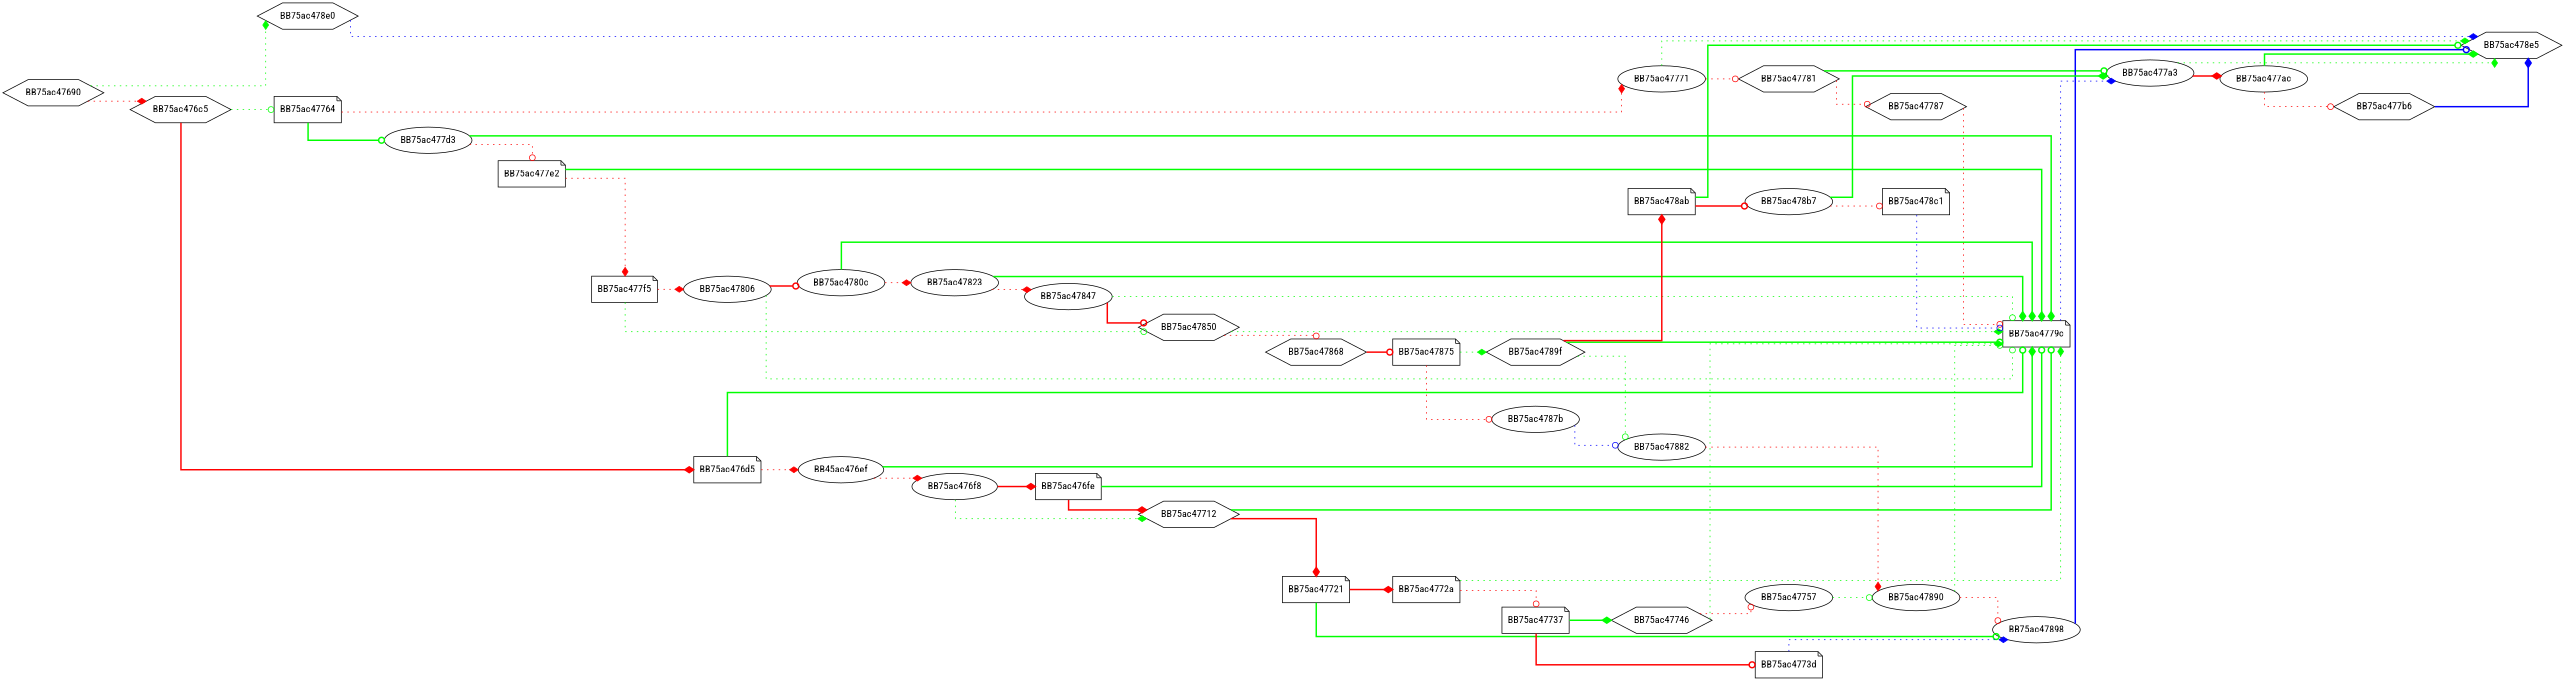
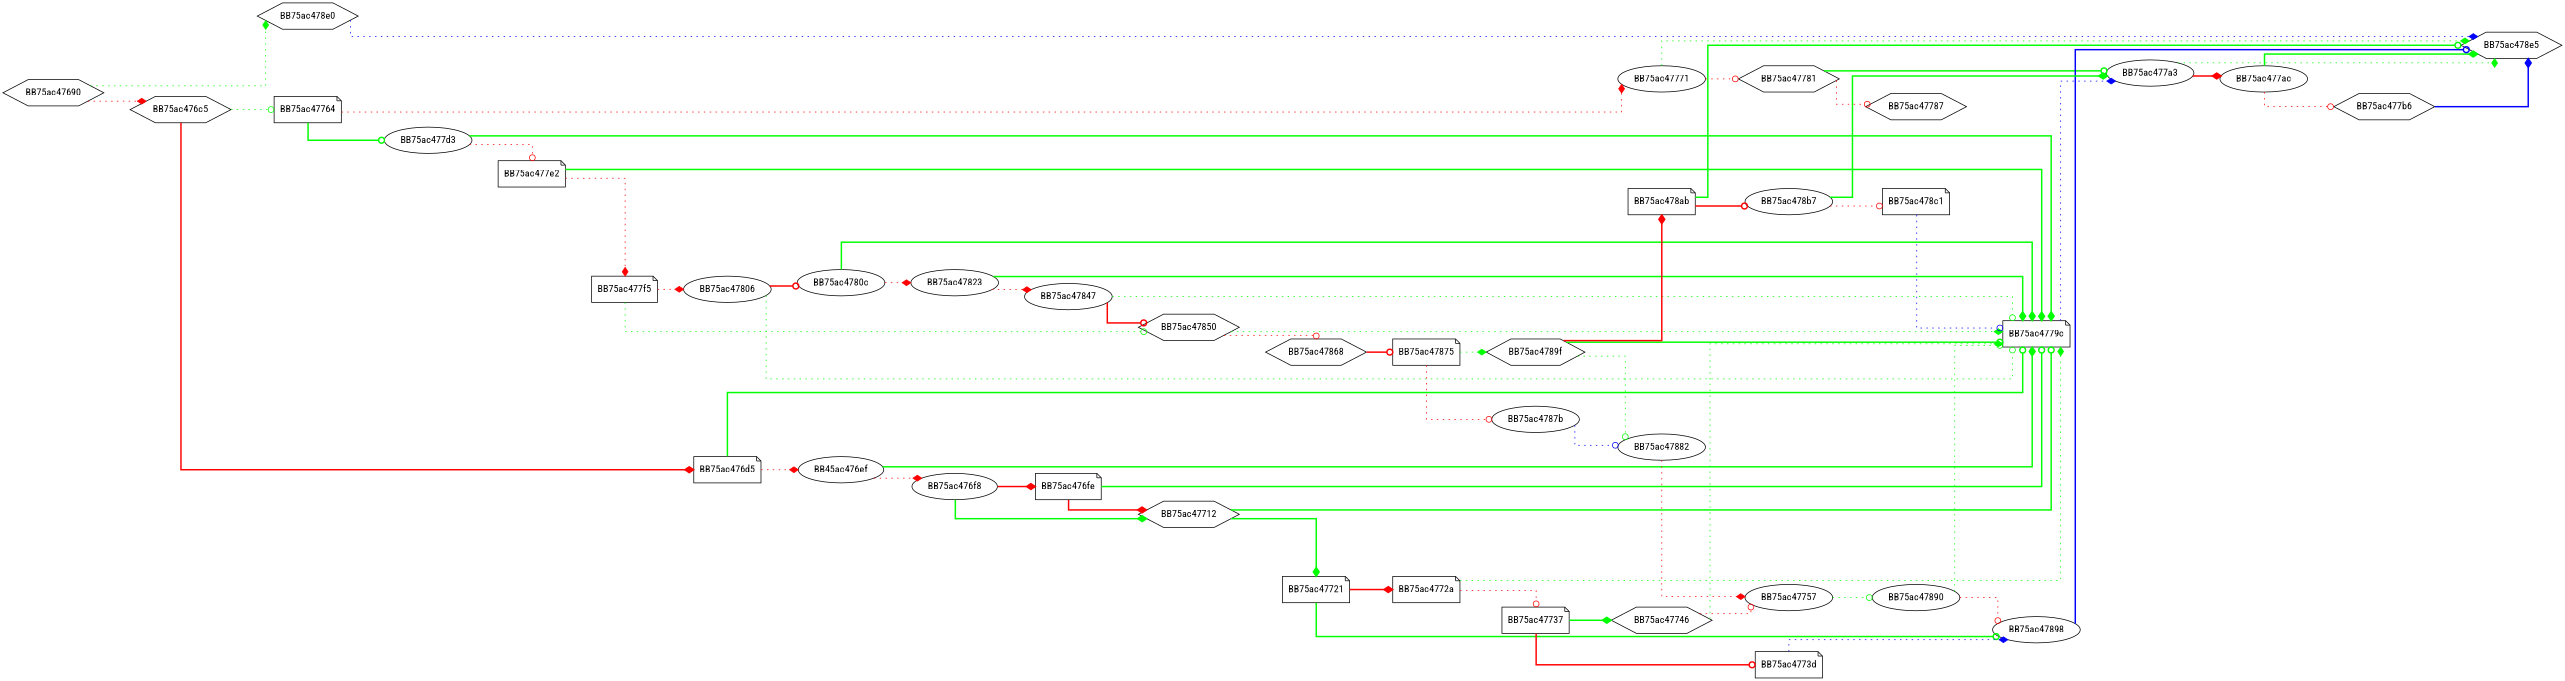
(1964, 233) -> none
(1859, 447) -> (1662, 566)
(1037, 519) -> (1037, 519)
(1298, 519) -> (1298, 519)
